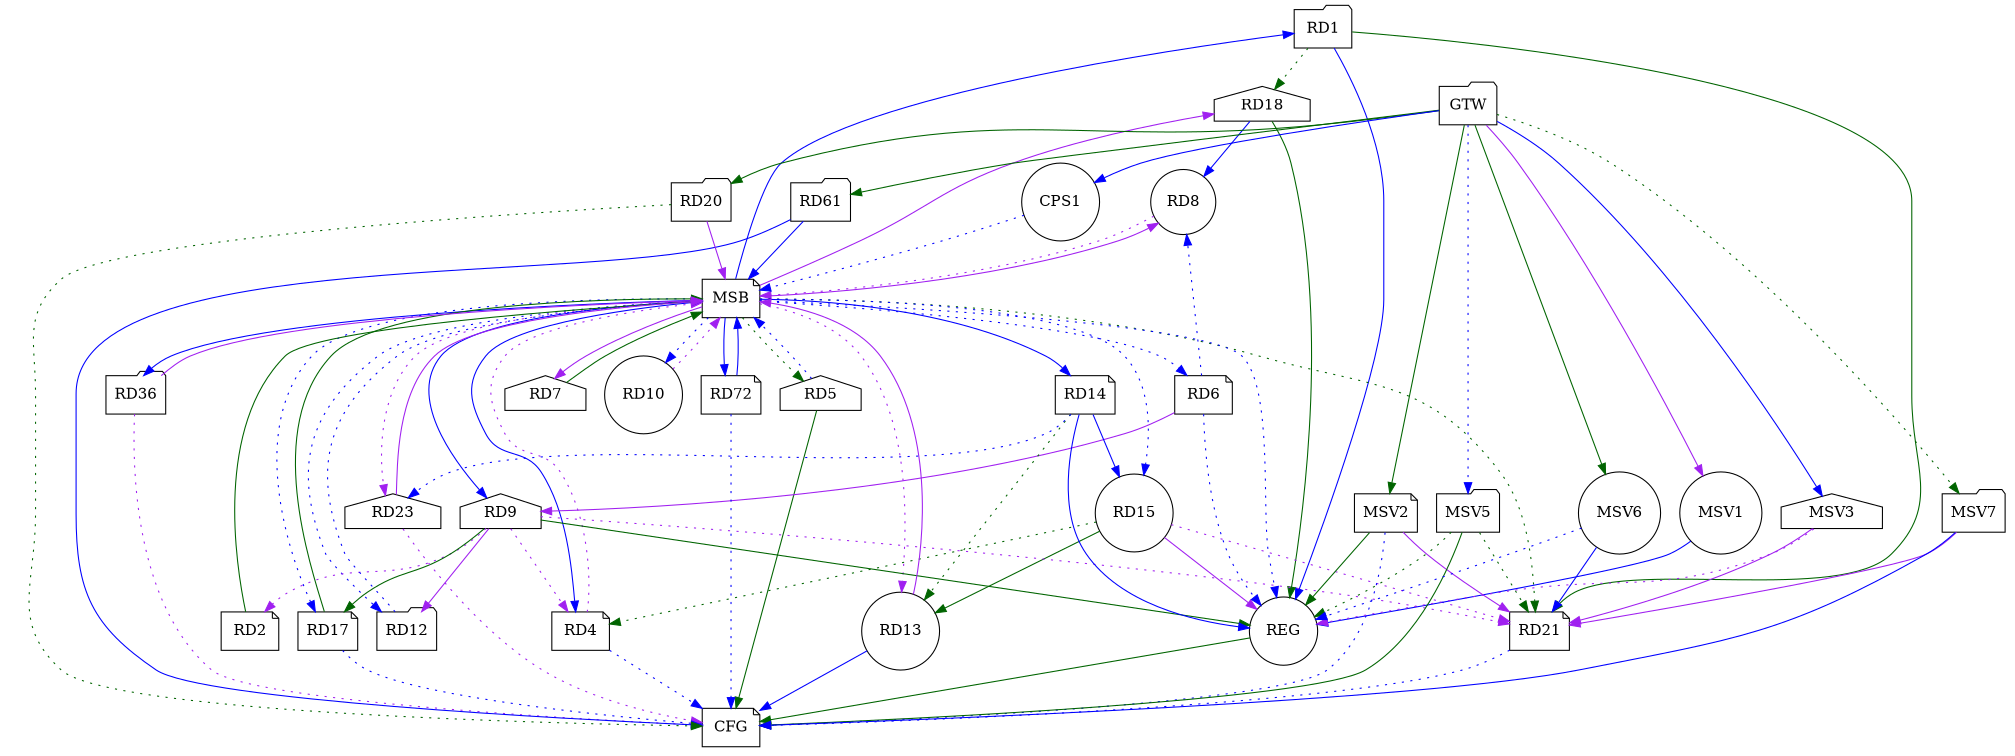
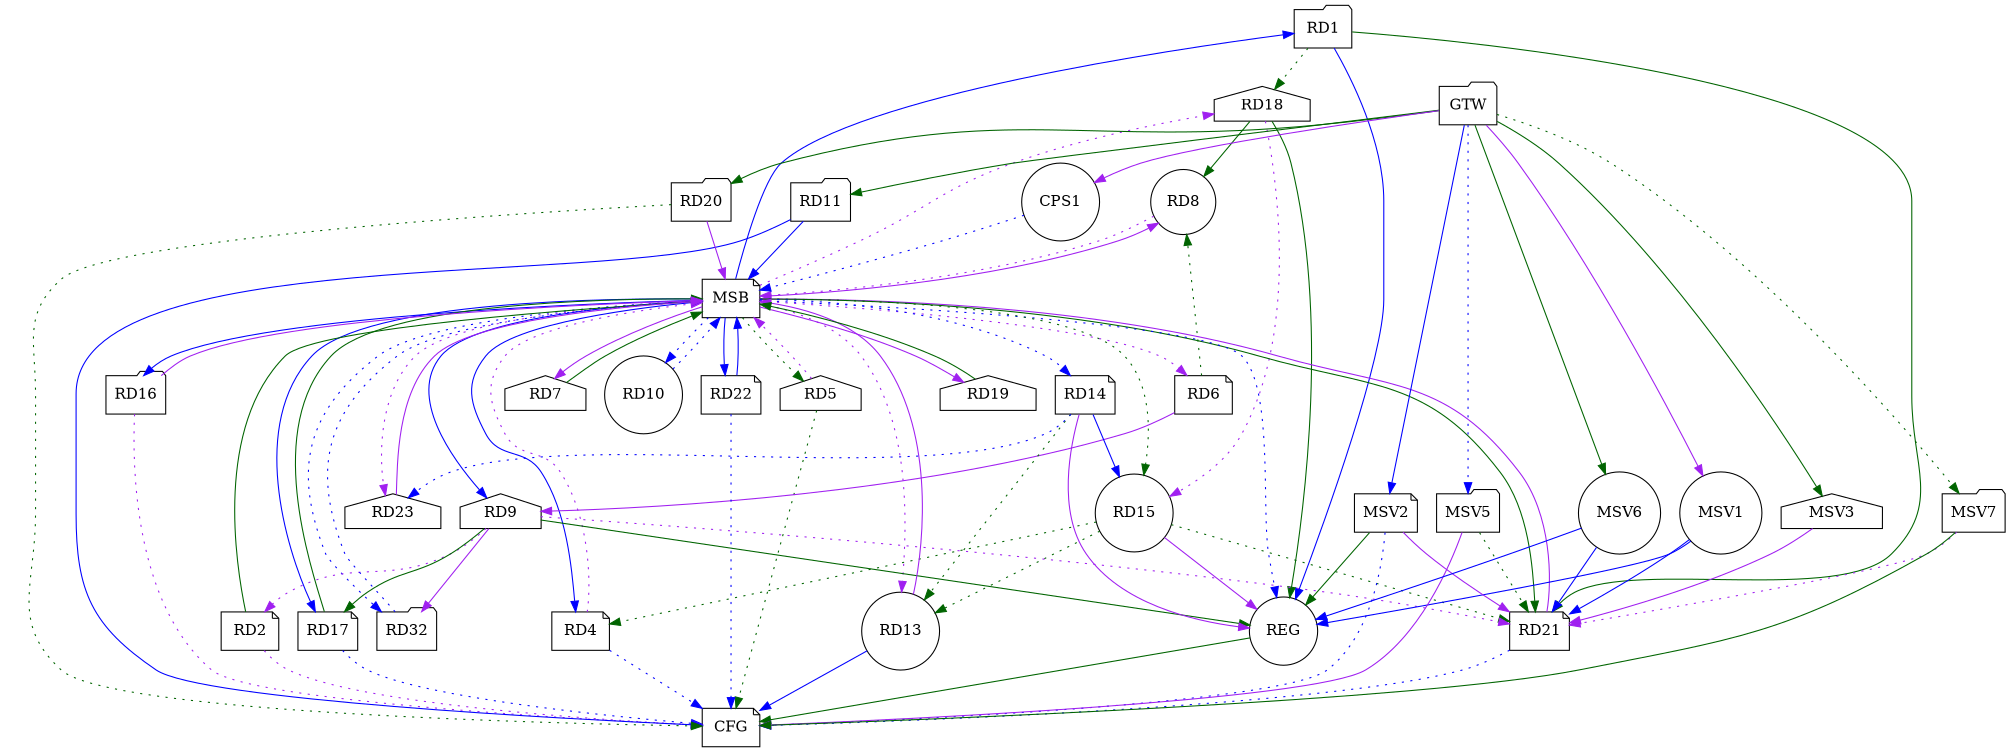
(1244, 141) -> (1244, 141)
(1225, 152) -> (1225, 152)
(974, 179) -> (974, 179)
(821, 202) -> (821, 202)
(1675, 288) -> (1675, 288)
(1428, 304) -> (1428, 304)
(1195, 311) -> (1195, 311)
(983, 321) -> (983, 321)
none -> (1275, 323)
(962, 325) -> (962, 325)
(693, 348) -> (693, 348)
(787, 351) -> (787, 351)
(1118, 352) -> (1118, 352)
(316, 354) -> (316, 354)
(1258, 356) -> (1432, 409)
(136, 395) -> (136, 395)
(731, 395) -> (731, 395)
none -> (988, 395)
none -> (1436, 400)
(1215, 510) -> none
(780, 547) -> (780, 547)
(1086, 553) -> (1086, 553)
(536, 566) -> none
(1327, 569) -> (1327, 569)
(1022, 570) -> (1022, 570)
(1461, 571) -> (1461, 571)
none -> (1641, 572)
(1391, 577) -> none
(1574, 585) -> none
(1772, 589) -> (1772, 589)
(407, 631) -> (407, 631)
(525, 658) -> (407, 699)
(1308, 685) -> (1308, 685)
(1378, 693) -> (1378, 693)
